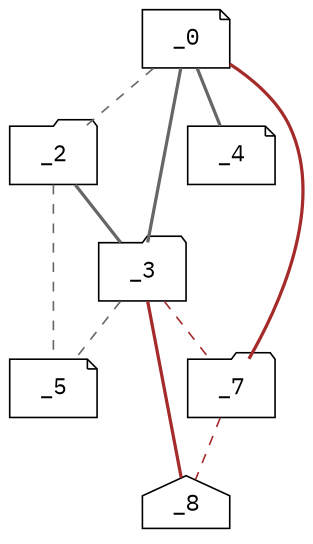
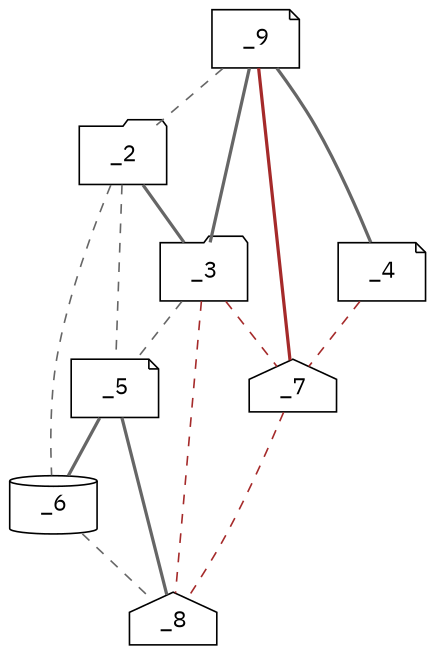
(186, 39) -> (256, 39)
none -> (334, 334)
(231, 388) -> (293, 388)
(164, 389) -> (188, 447)
none -> (53, 505)
none -> (144, 506)
